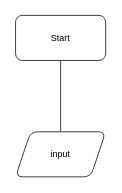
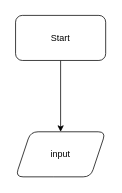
(60, 127) -> (60, 125)
